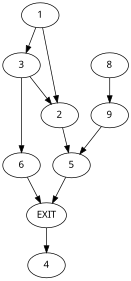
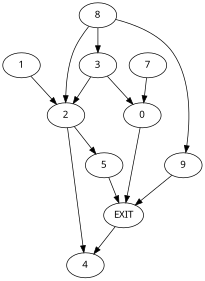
(32, 37) -> (98, 37)
none -> (71, 59)
none -> (148, 65)
(93, 138) -> (156, 188)
(22, 165) -> (142, 115)
none -> (75, 187)
